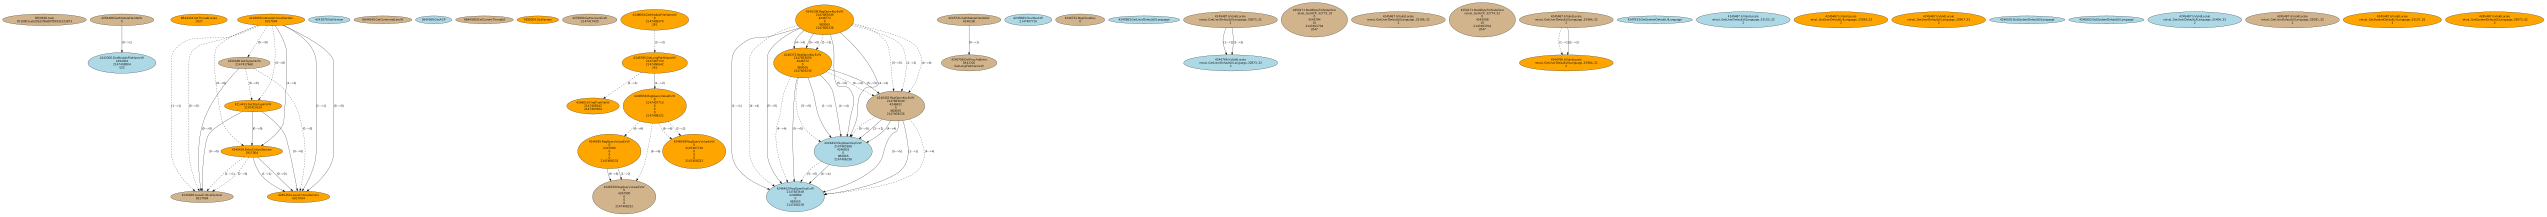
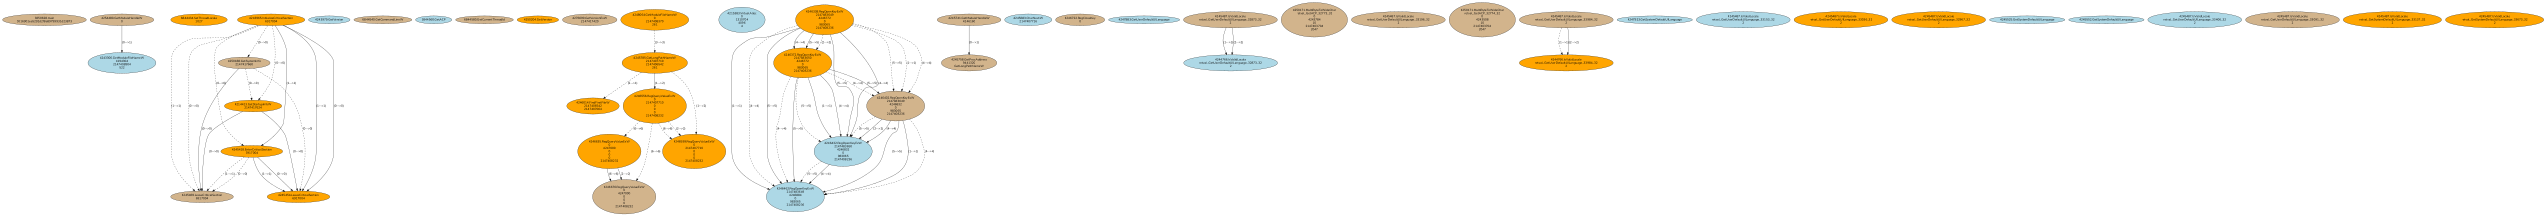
none -> (742, 20)
none -> (692, 98)
(252, 128) -> none
